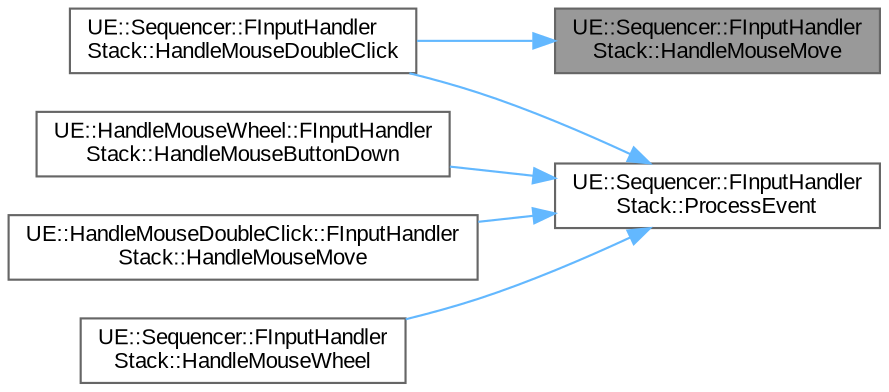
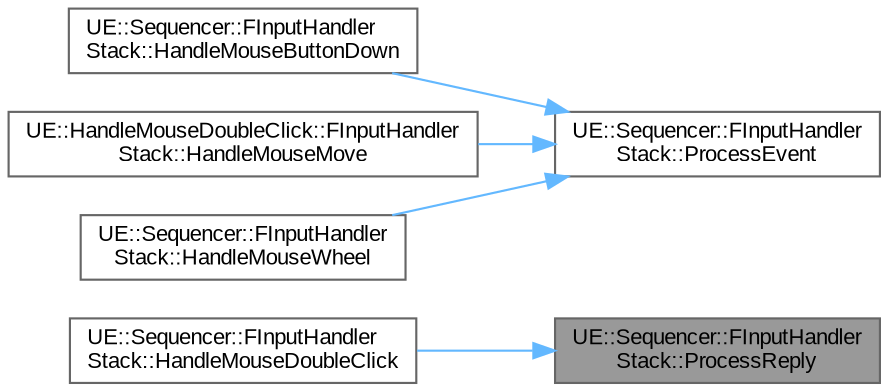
(717, 41) -> (717, 351)
(522, 108) -> none
(243, 144) -> (243, 41)
